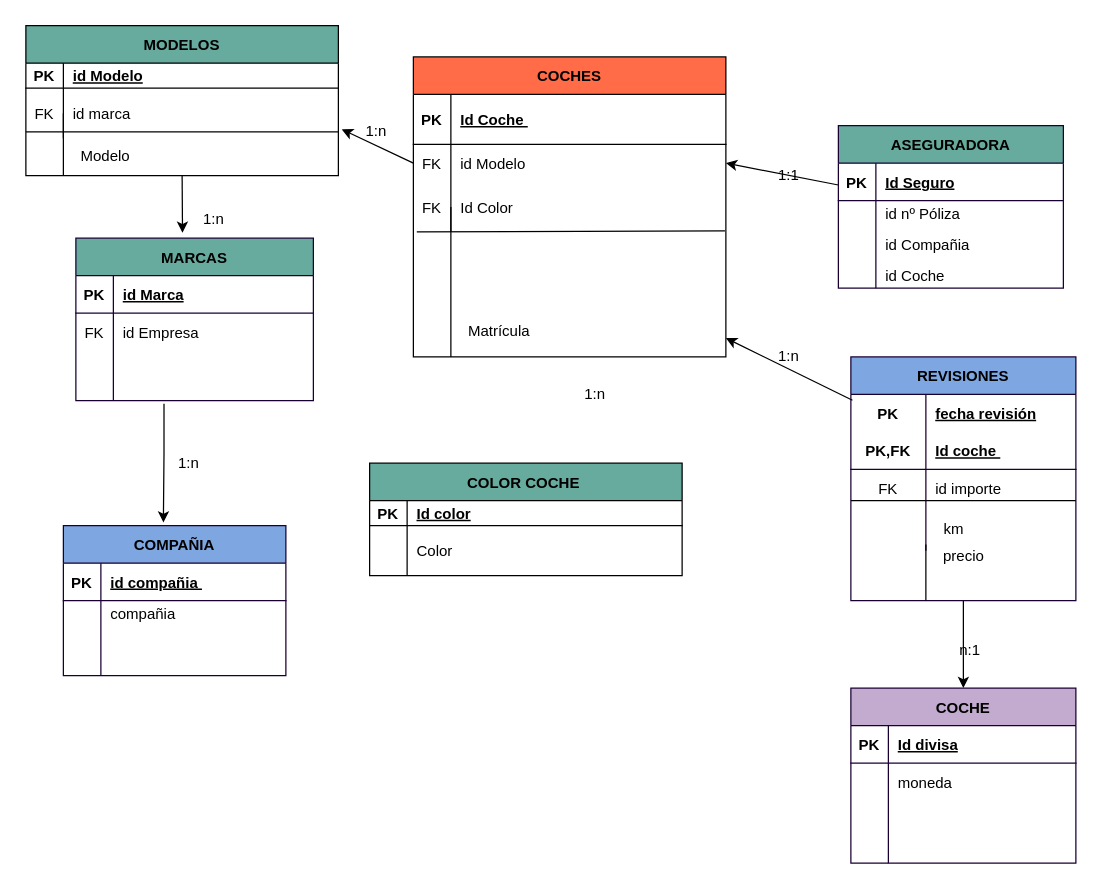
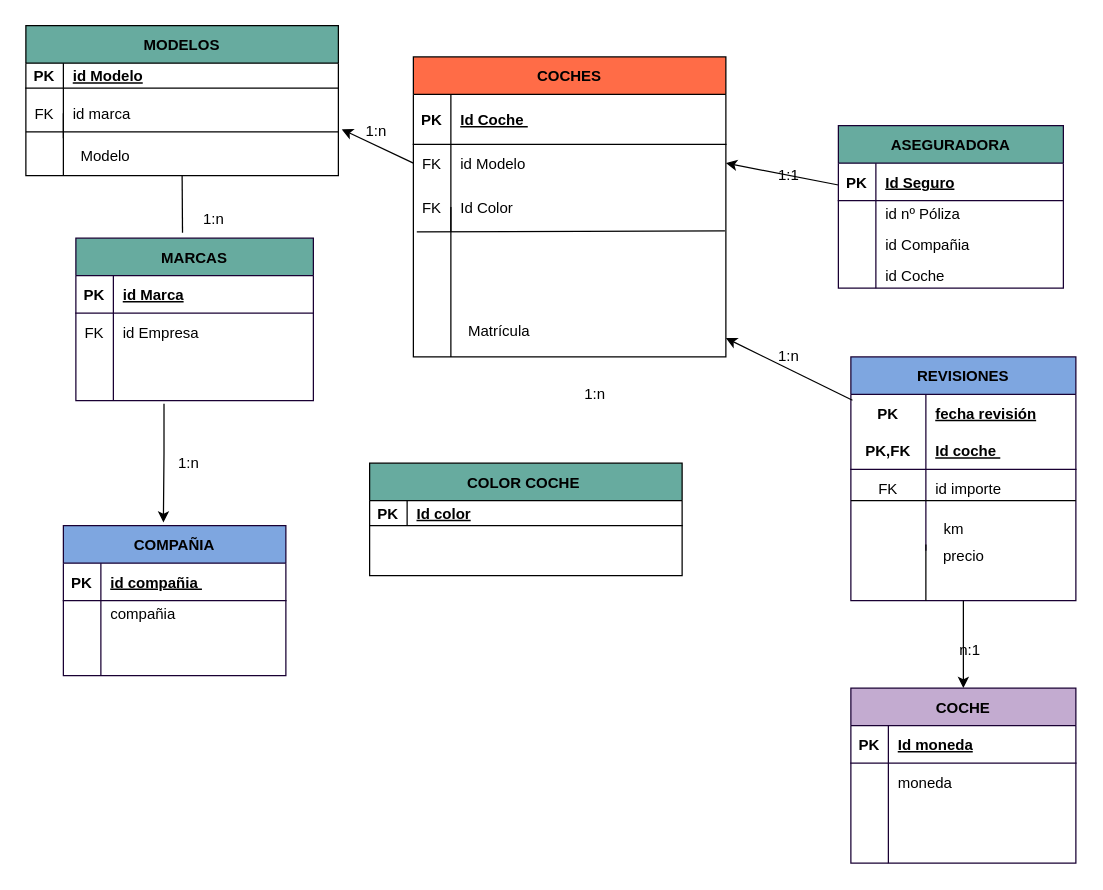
(182, 223) -> (182, 226)
(544, 551) -> none
(929, 745) -> (933, 745)
